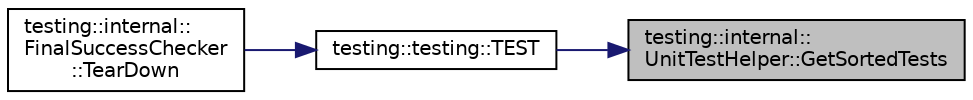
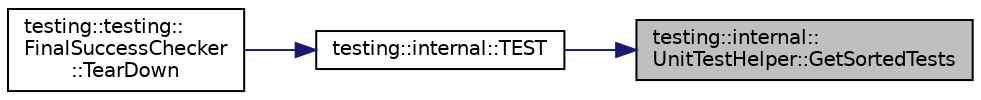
(126, 50) -> (126, 50)
(436, 50) -> (440, 50)
